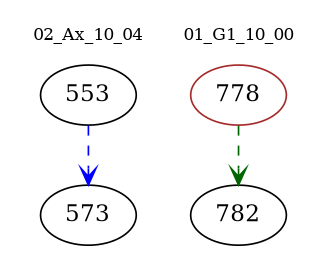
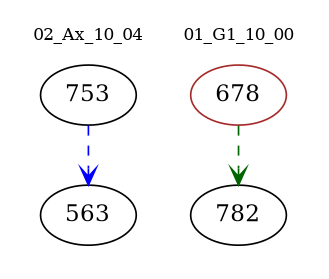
(88, 95) -> (88, 95)
(239, 95) -> (239, 95)
(88, 215) -> (88, 215)
